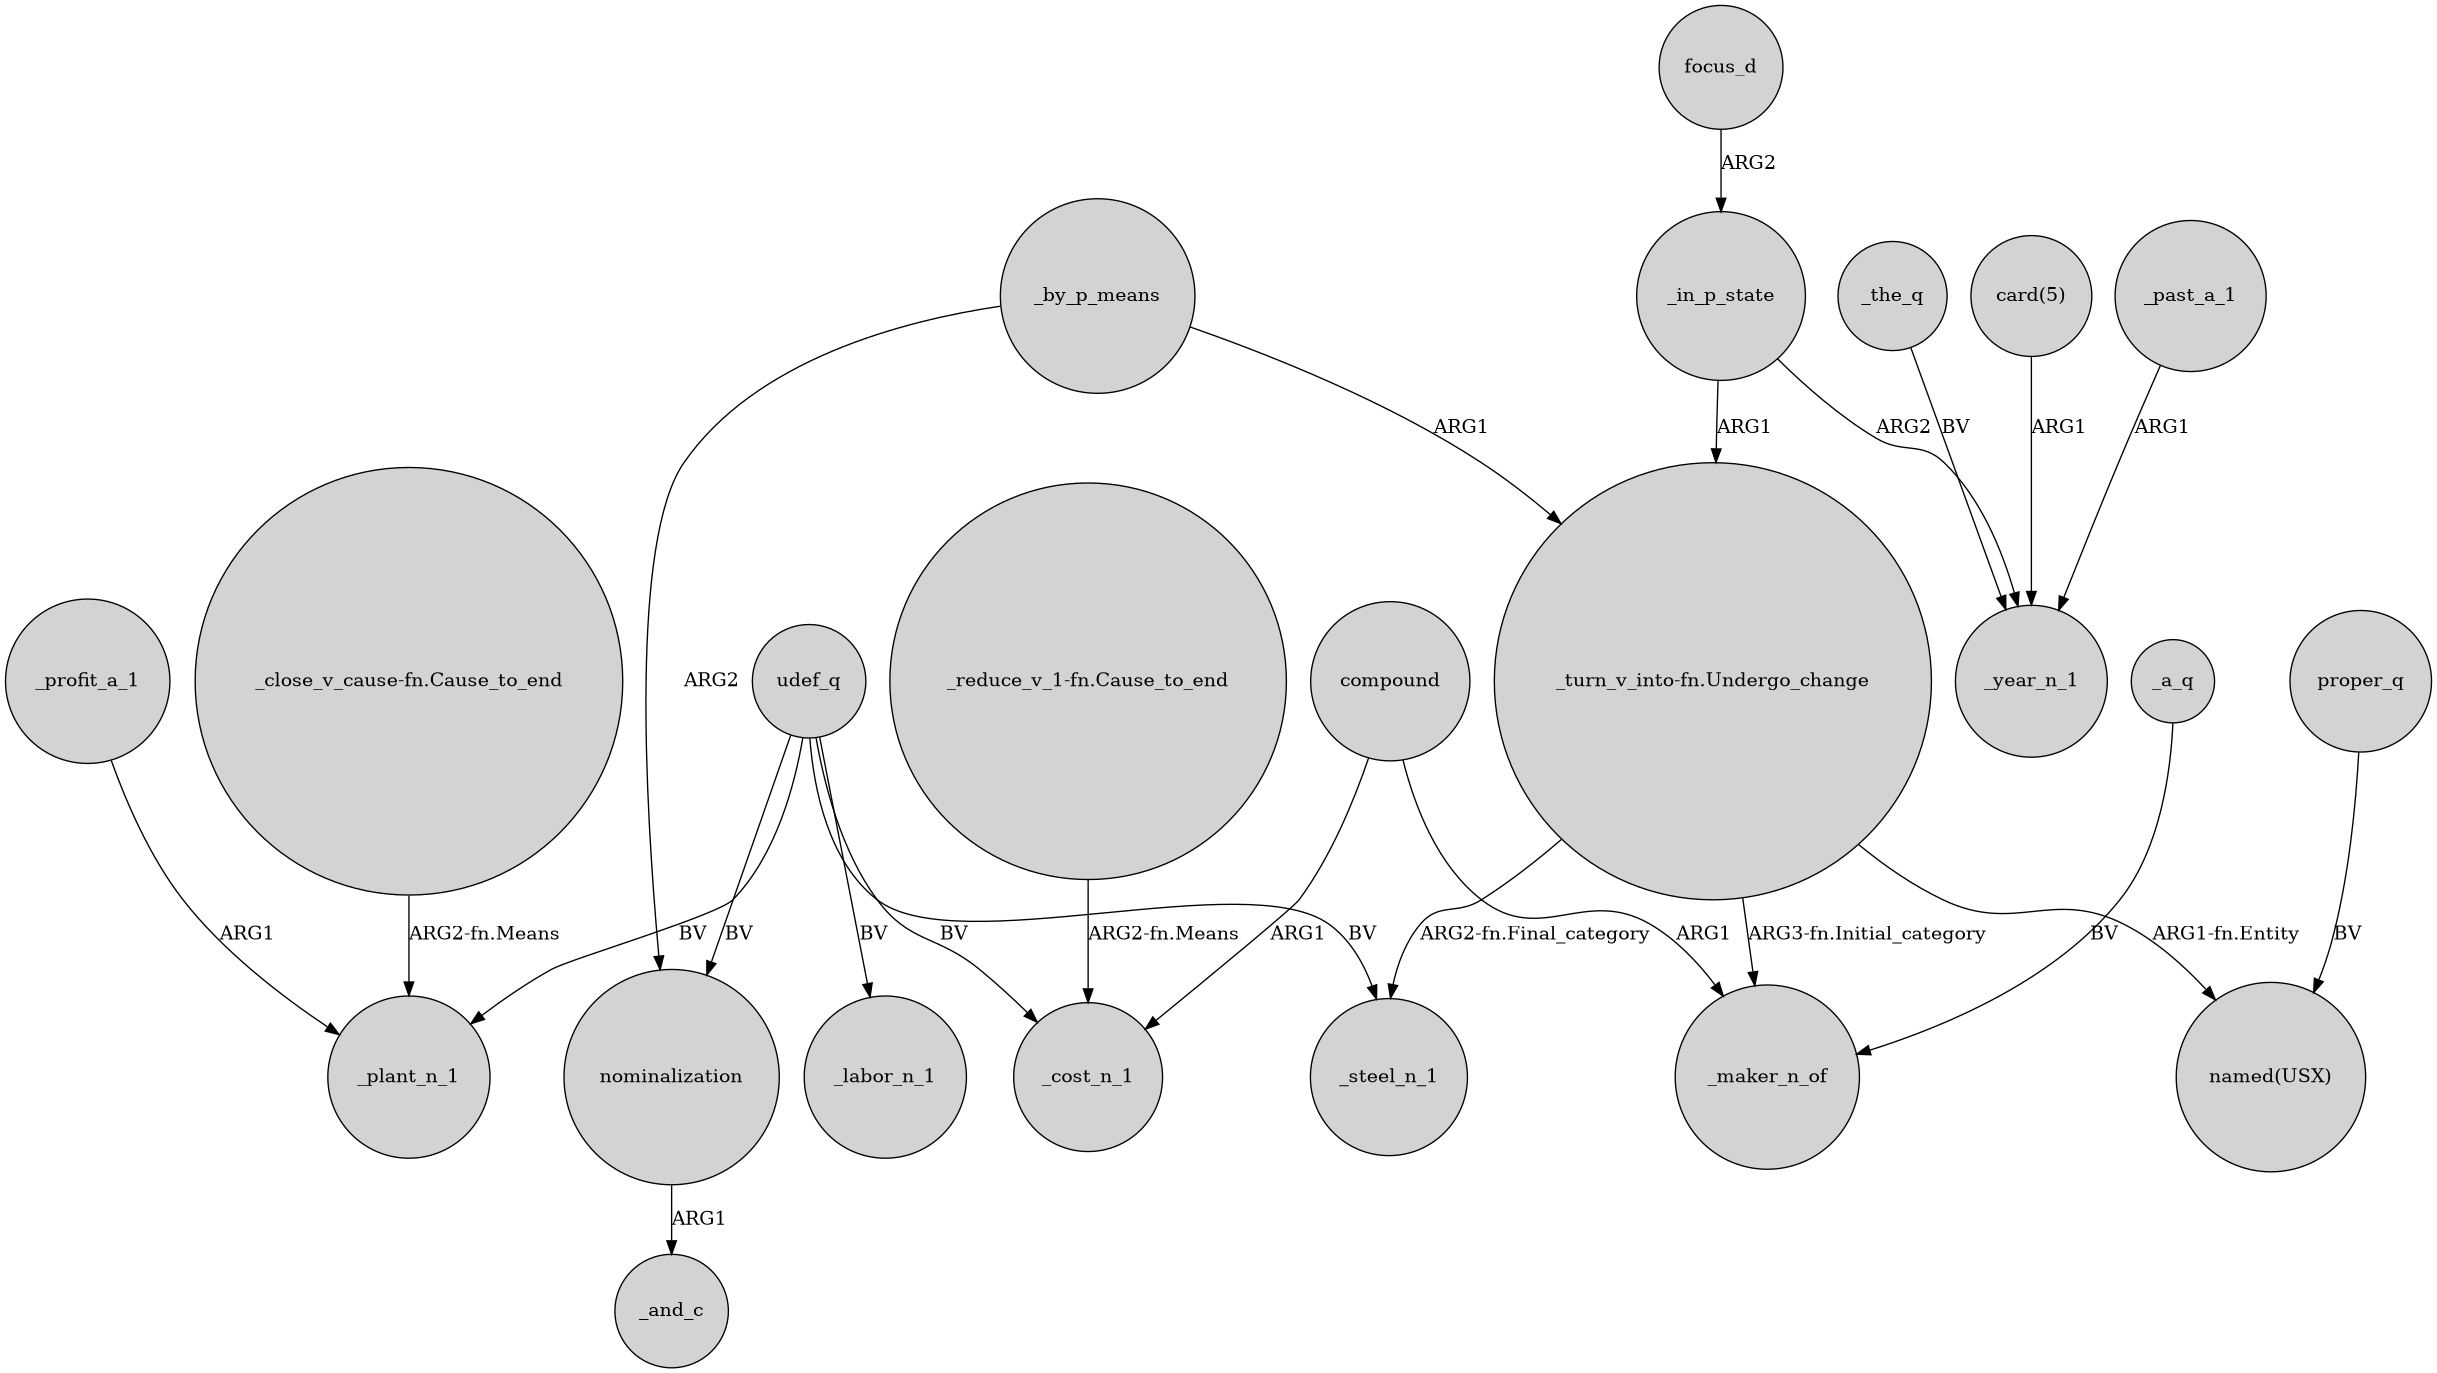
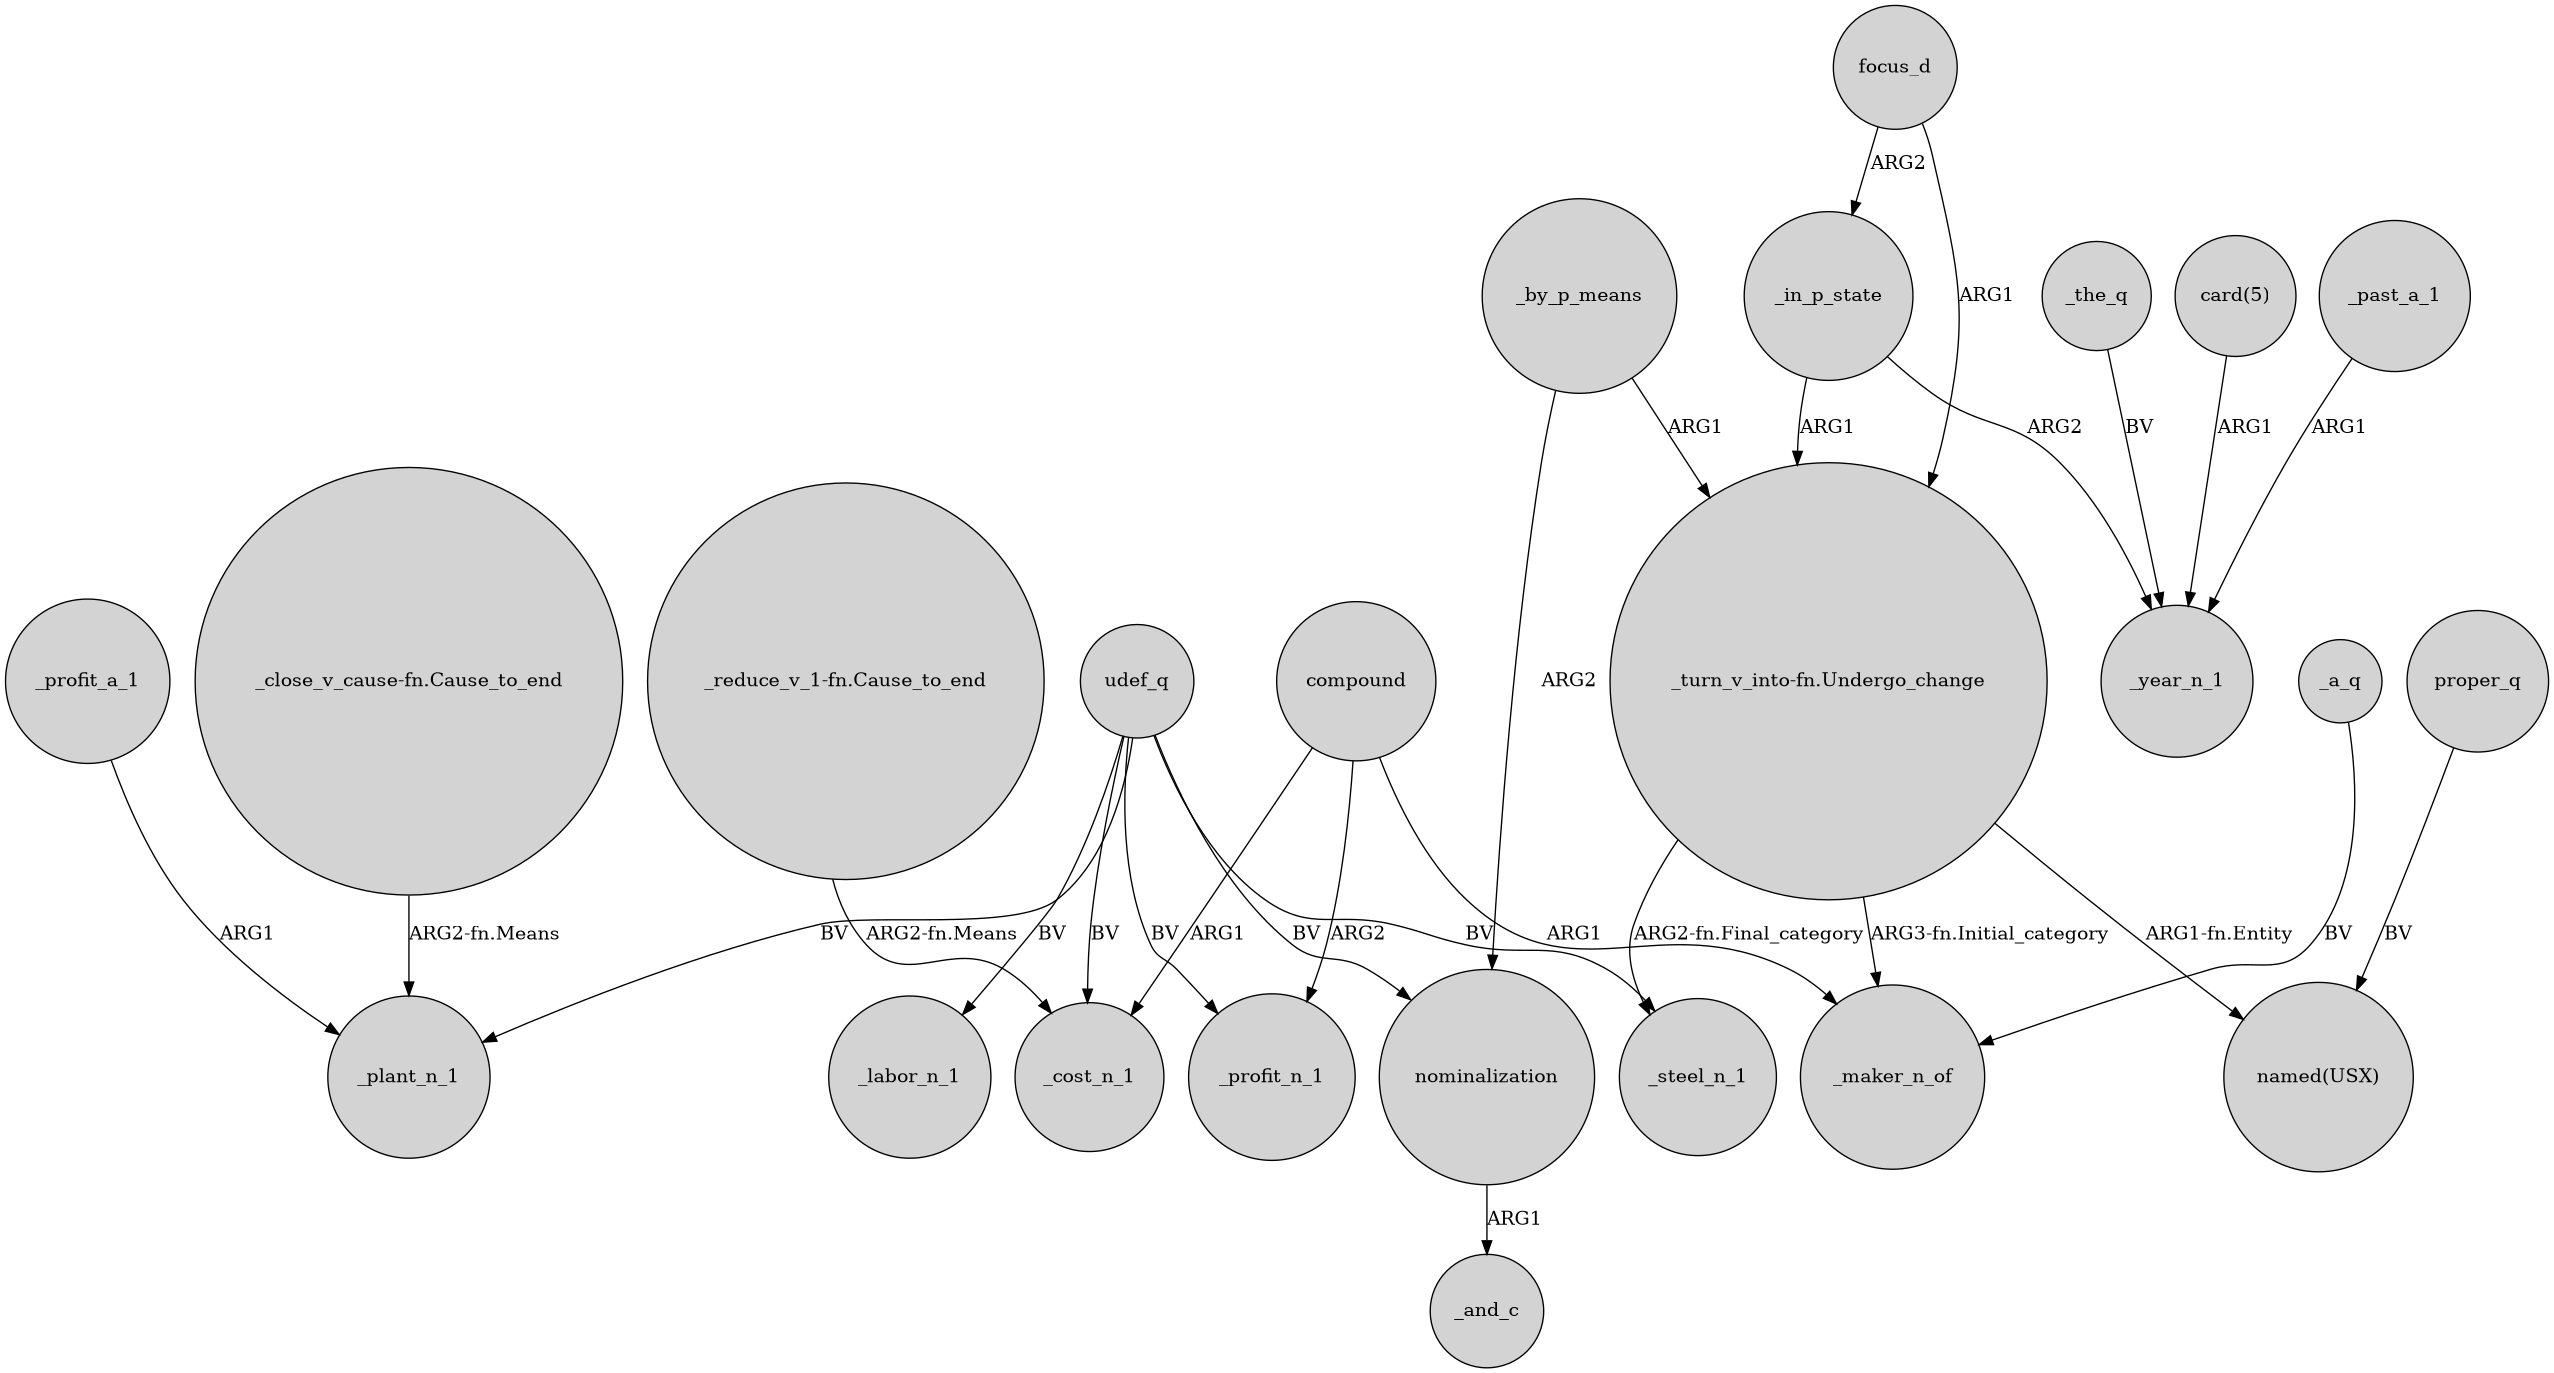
none -> (1958, 298)
none -> (1272, 1077)
